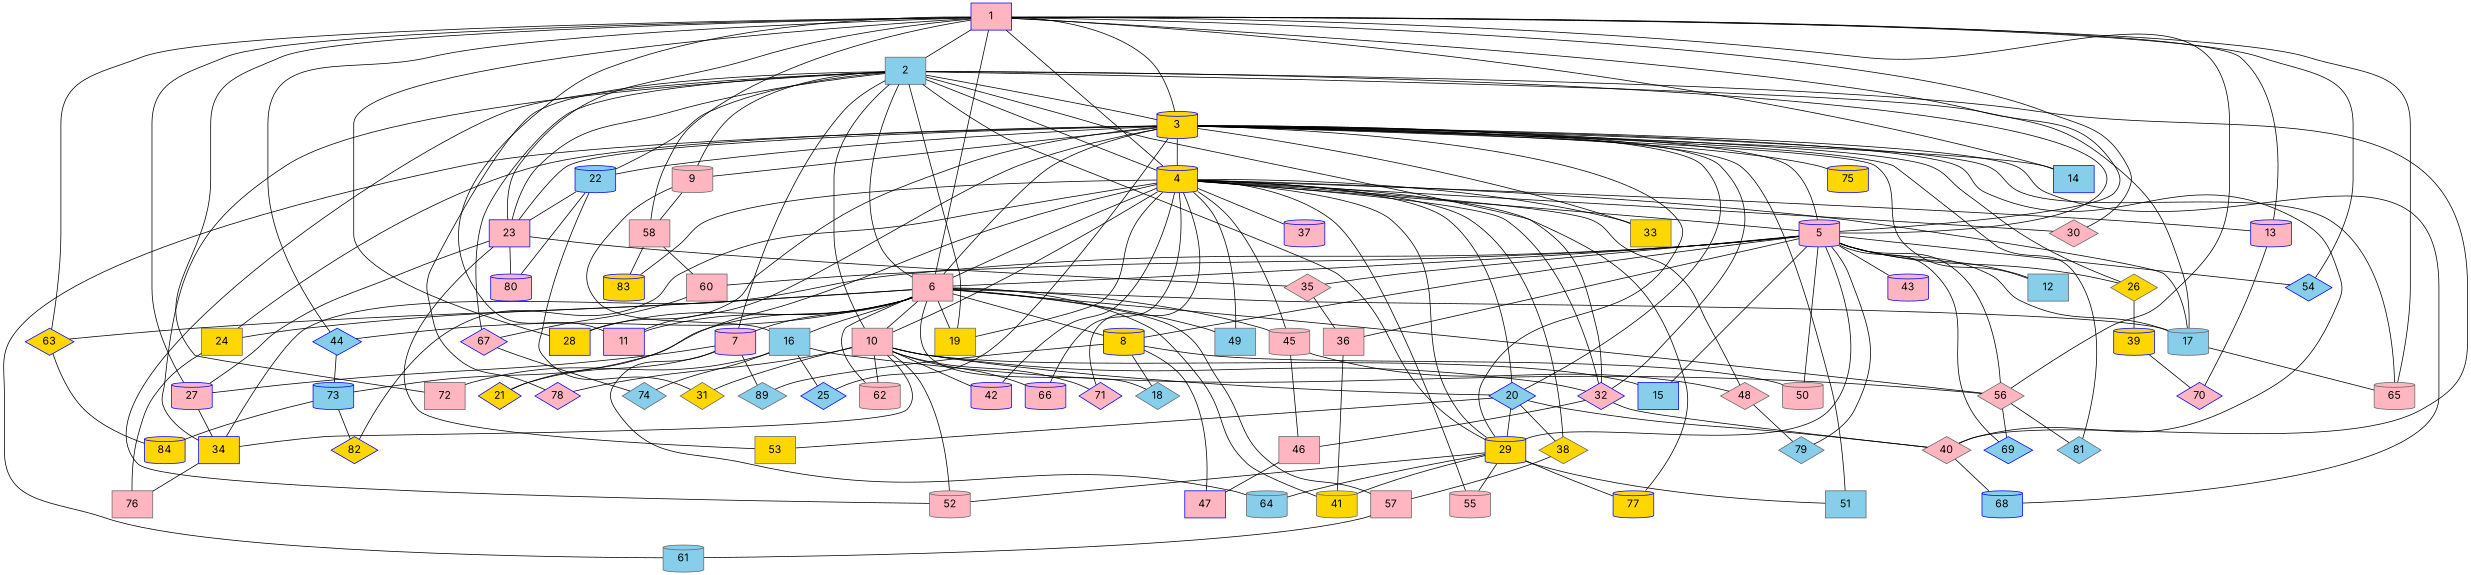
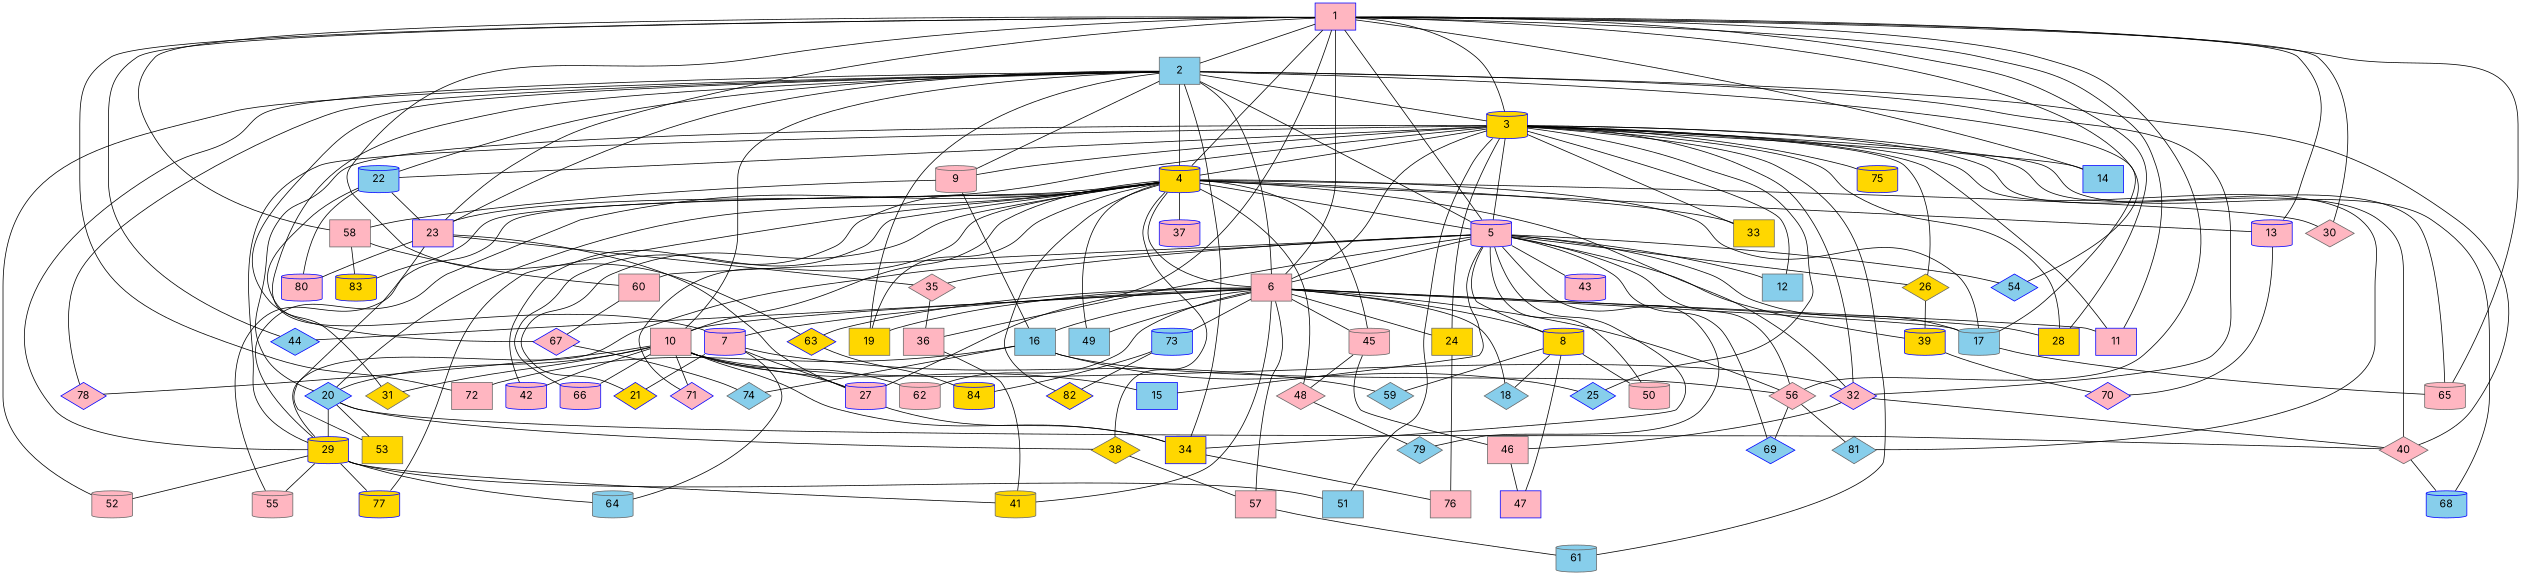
none -> (1631, 264)
(335, 369) -> none
(762, 396) -> (1390, 396)
(936, 416) -> (768, 370)
